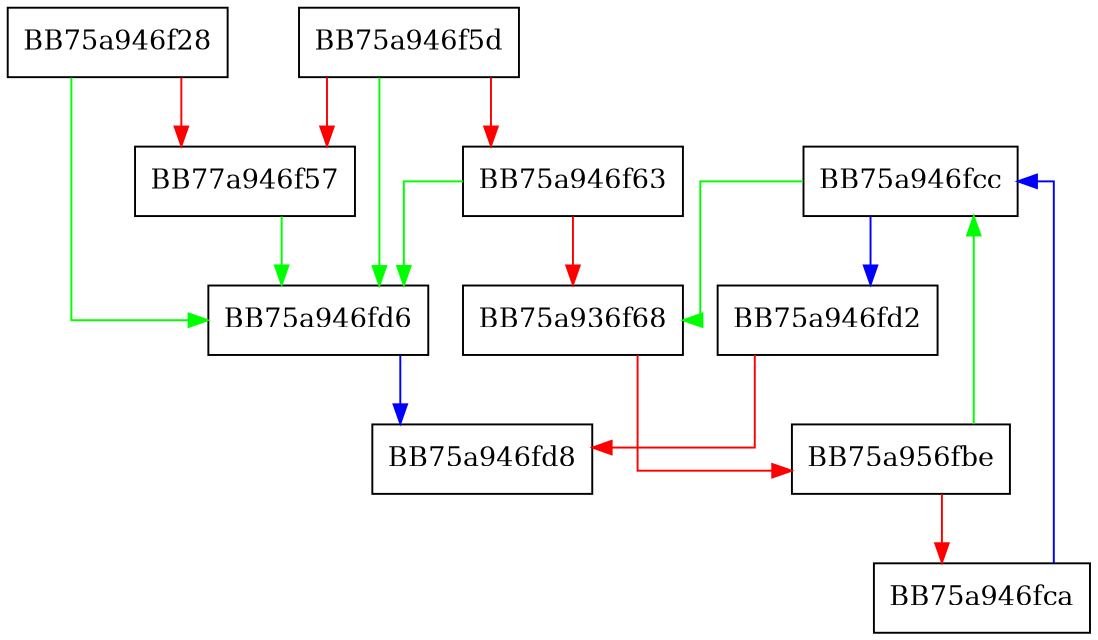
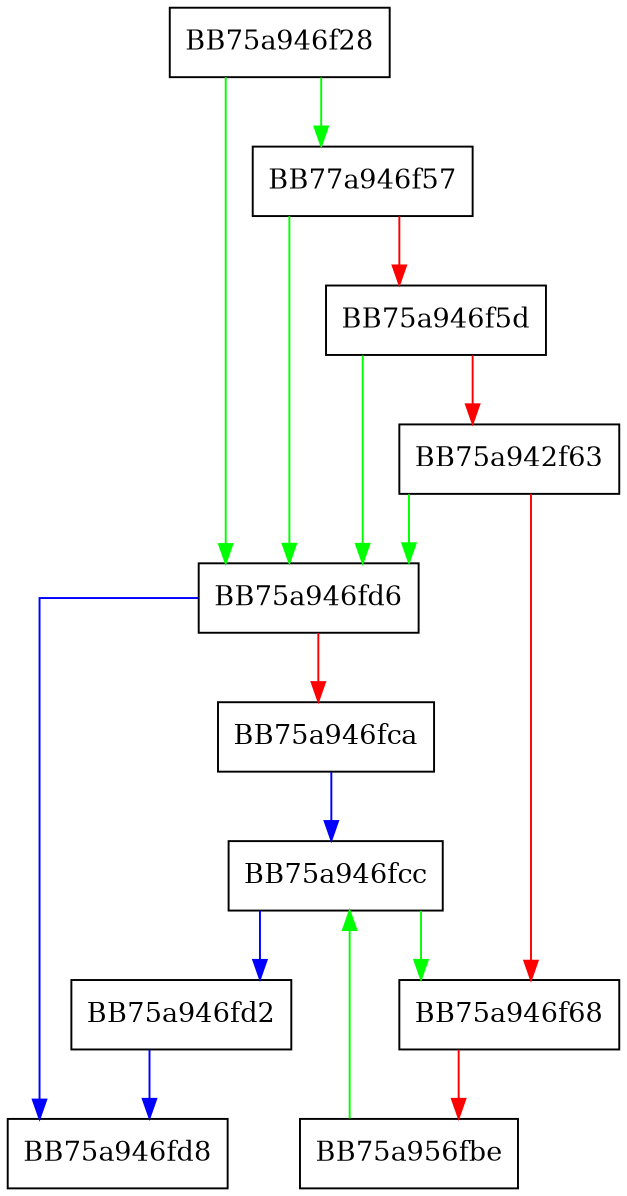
(181, 102) -> (321, 102)
(327, 102) -> (399, 241)
(573, 181) -> (509, 459)
(573, 320) -> (509, 1015)
(729, 448) -> (150, 1074)
(942, 519) -> (318, 658)
